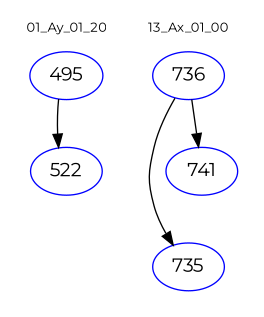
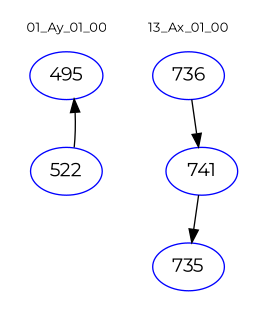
(67, 29) -> (67, 29)
(58, 117) -> (75, 130)
(150, 165) -> (196, 212)
